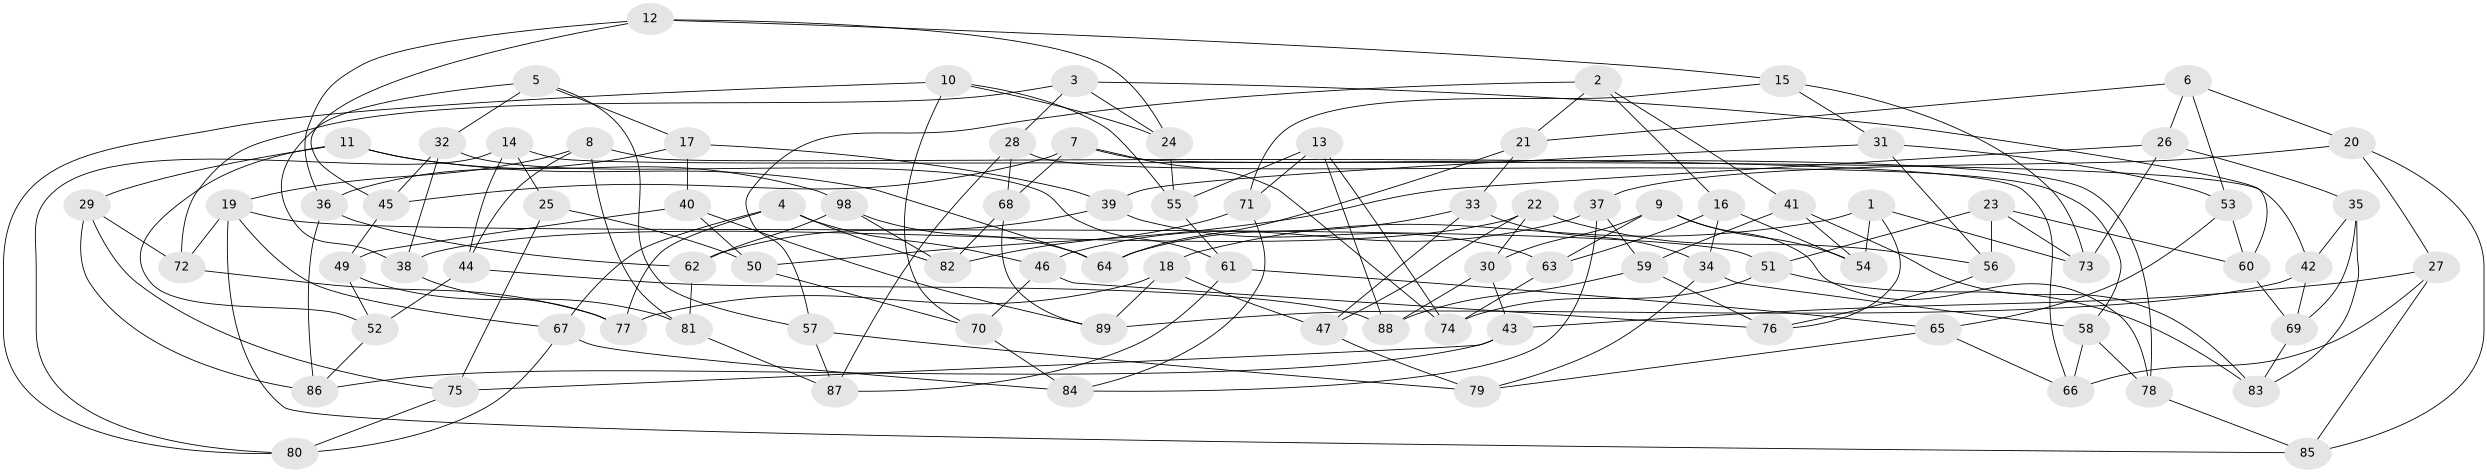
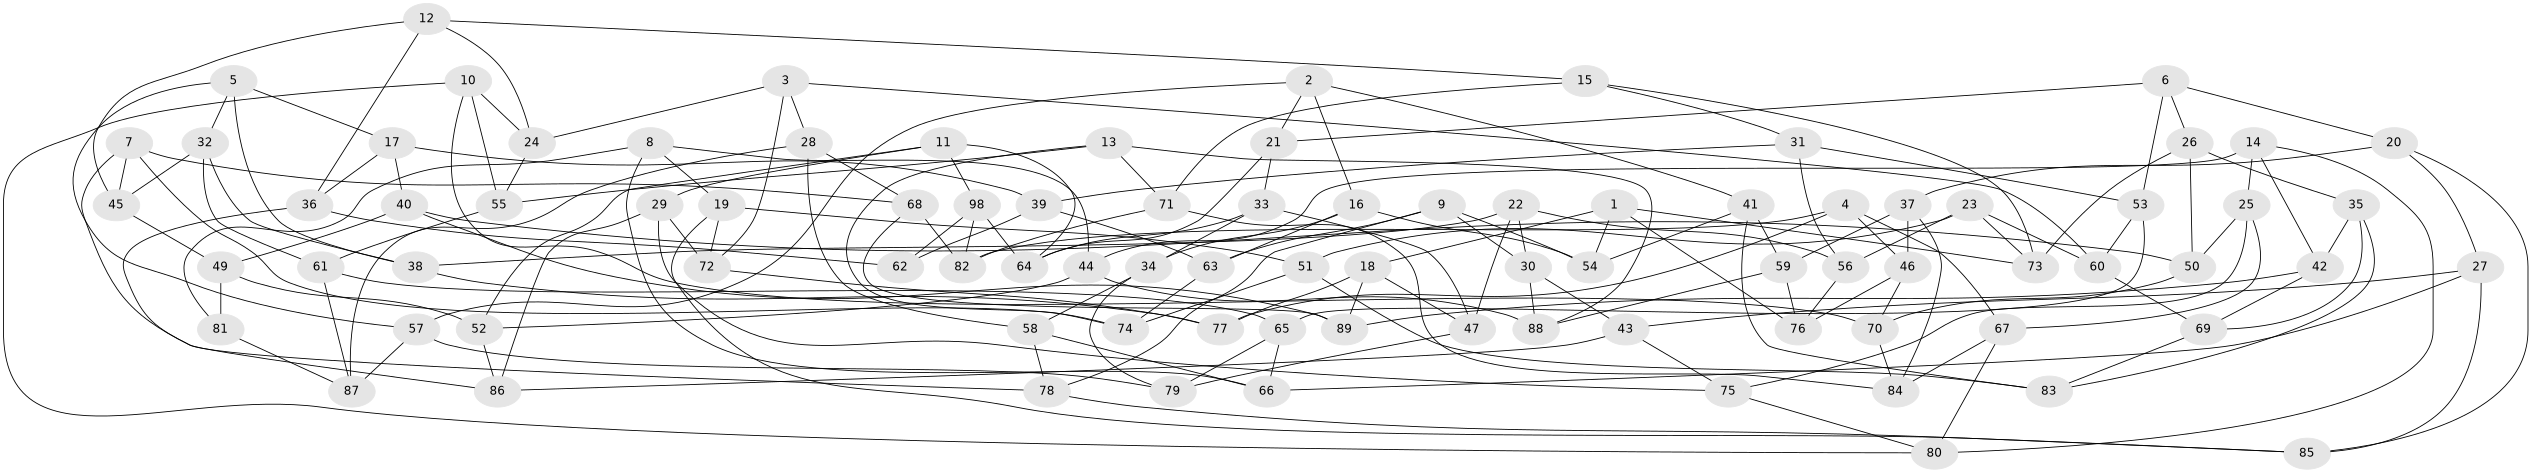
(691, 293) -> none
(376, 302) -> (2167, 314)
